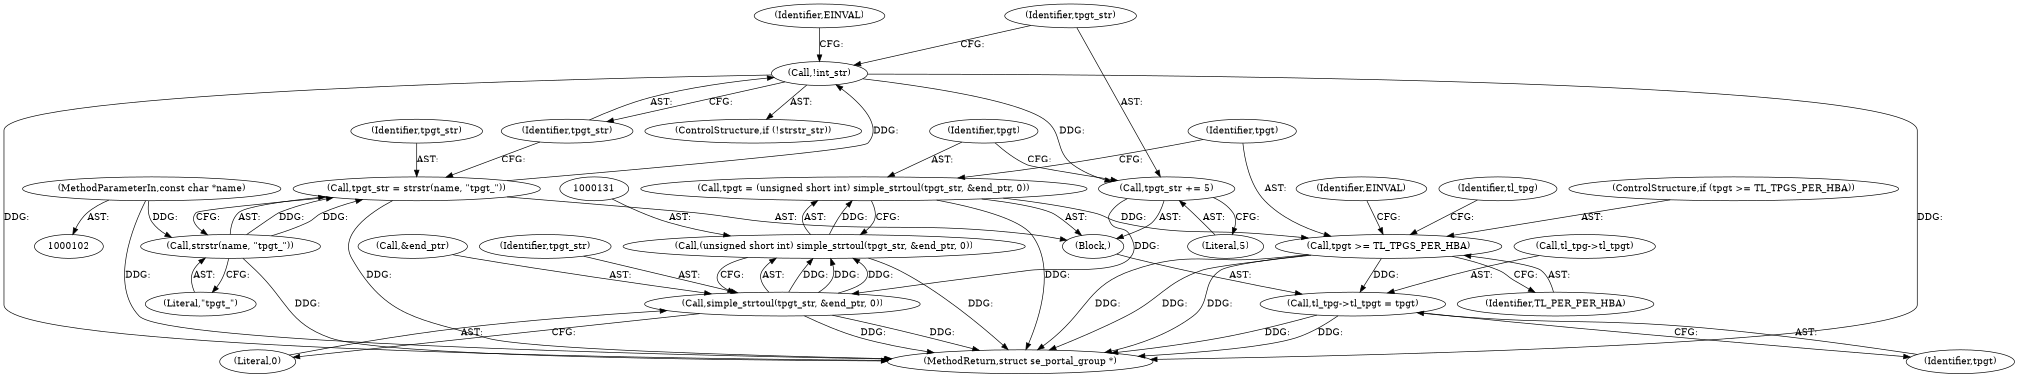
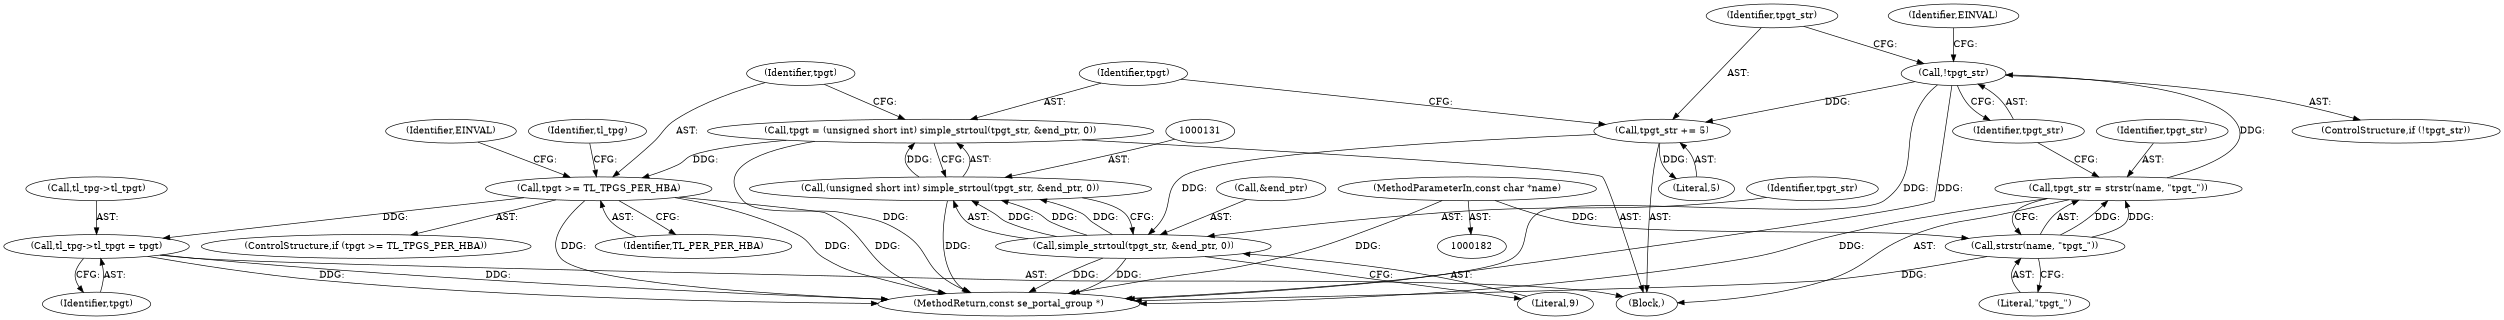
(820, 74) -> (1954, 74)
(753, 131) -> (2396, 131)
(1562, 217) -> (487, 217)
(1249, 218) -> (1677, 160)
(69, 246) -> (1472, 246)
(1206, 275) -> (852, 276)
(258, 362) -> (1555, 304)
(1020, 362) -> (1009, 304)
